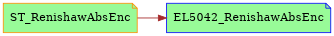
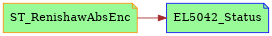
(249, 18) -> (218, 18)
